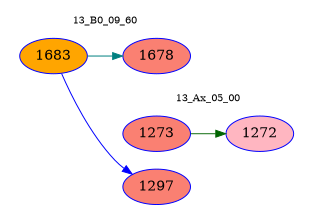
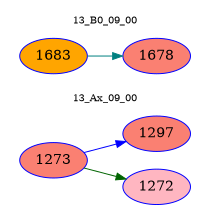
(105, 21) -> (105, 21)
(208, 99) -> (105, 99)
(88, 124) -> (100, 148)
